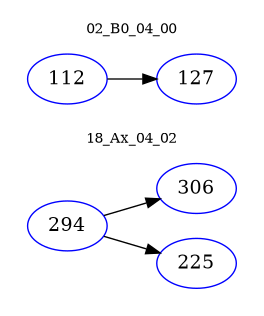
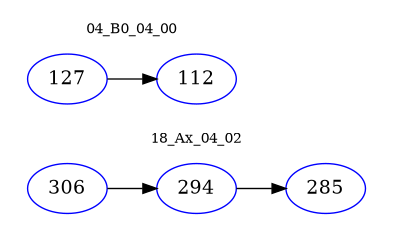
(132, 30) -> (132, 30)
(125, 79) -> (125, 79)
(125, 209) -> (125, 189)
(197, 263) -> (326, 189)
